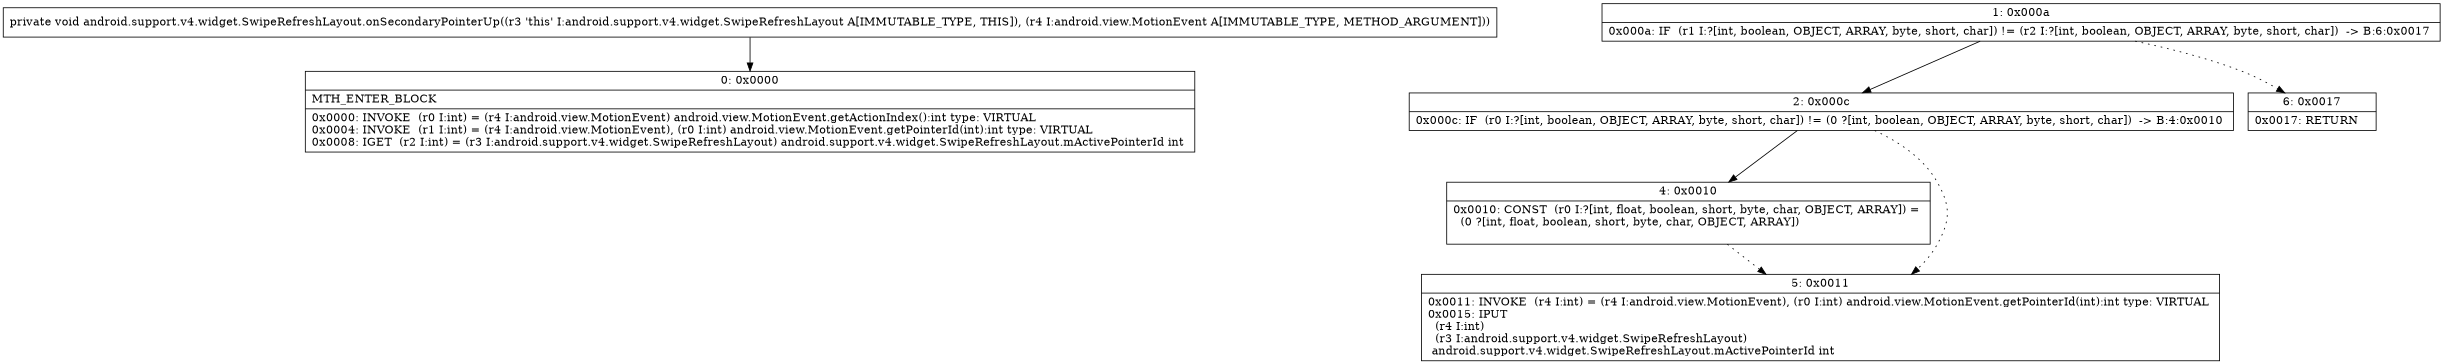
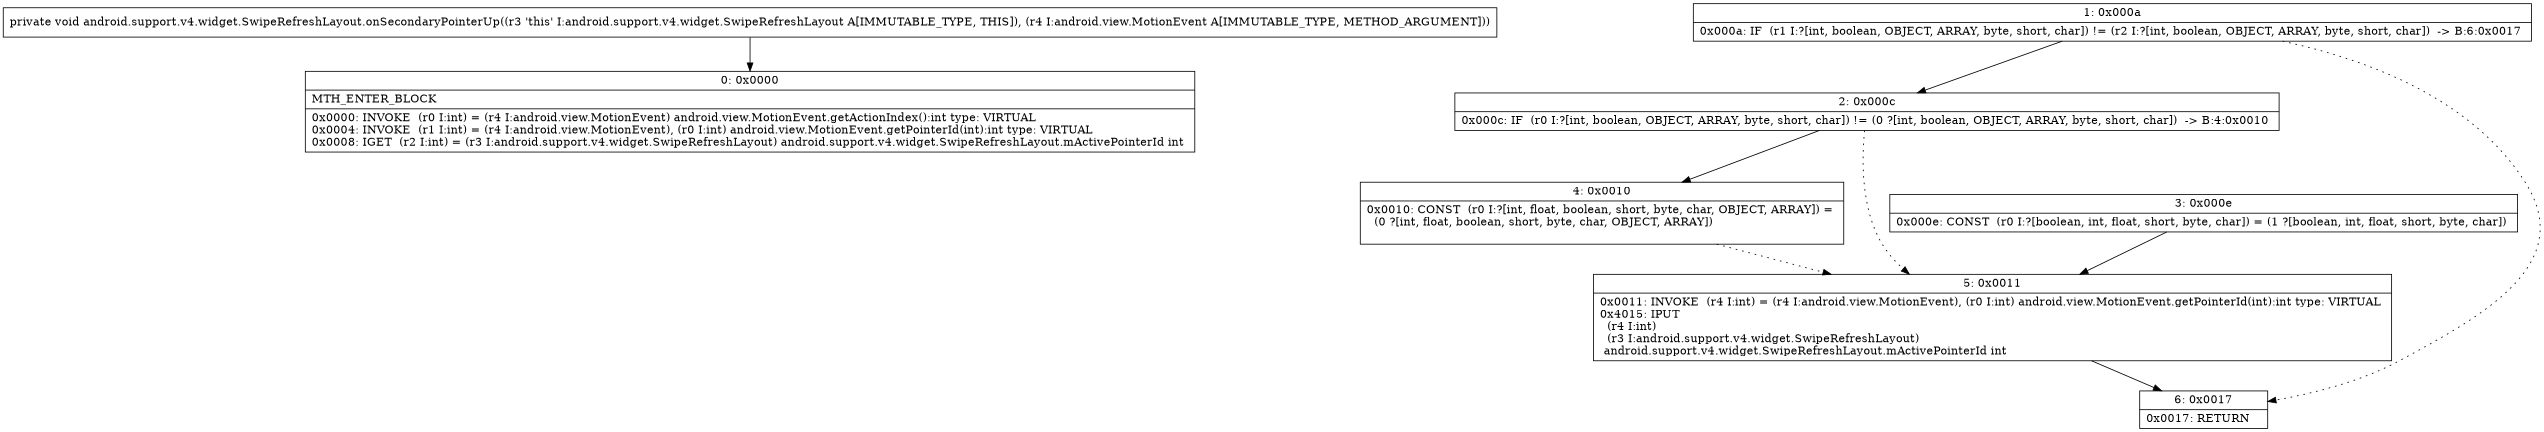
none -> (2204, 213)
(1472, 314) -> (1644, 314)
none -> (2123, 374)
